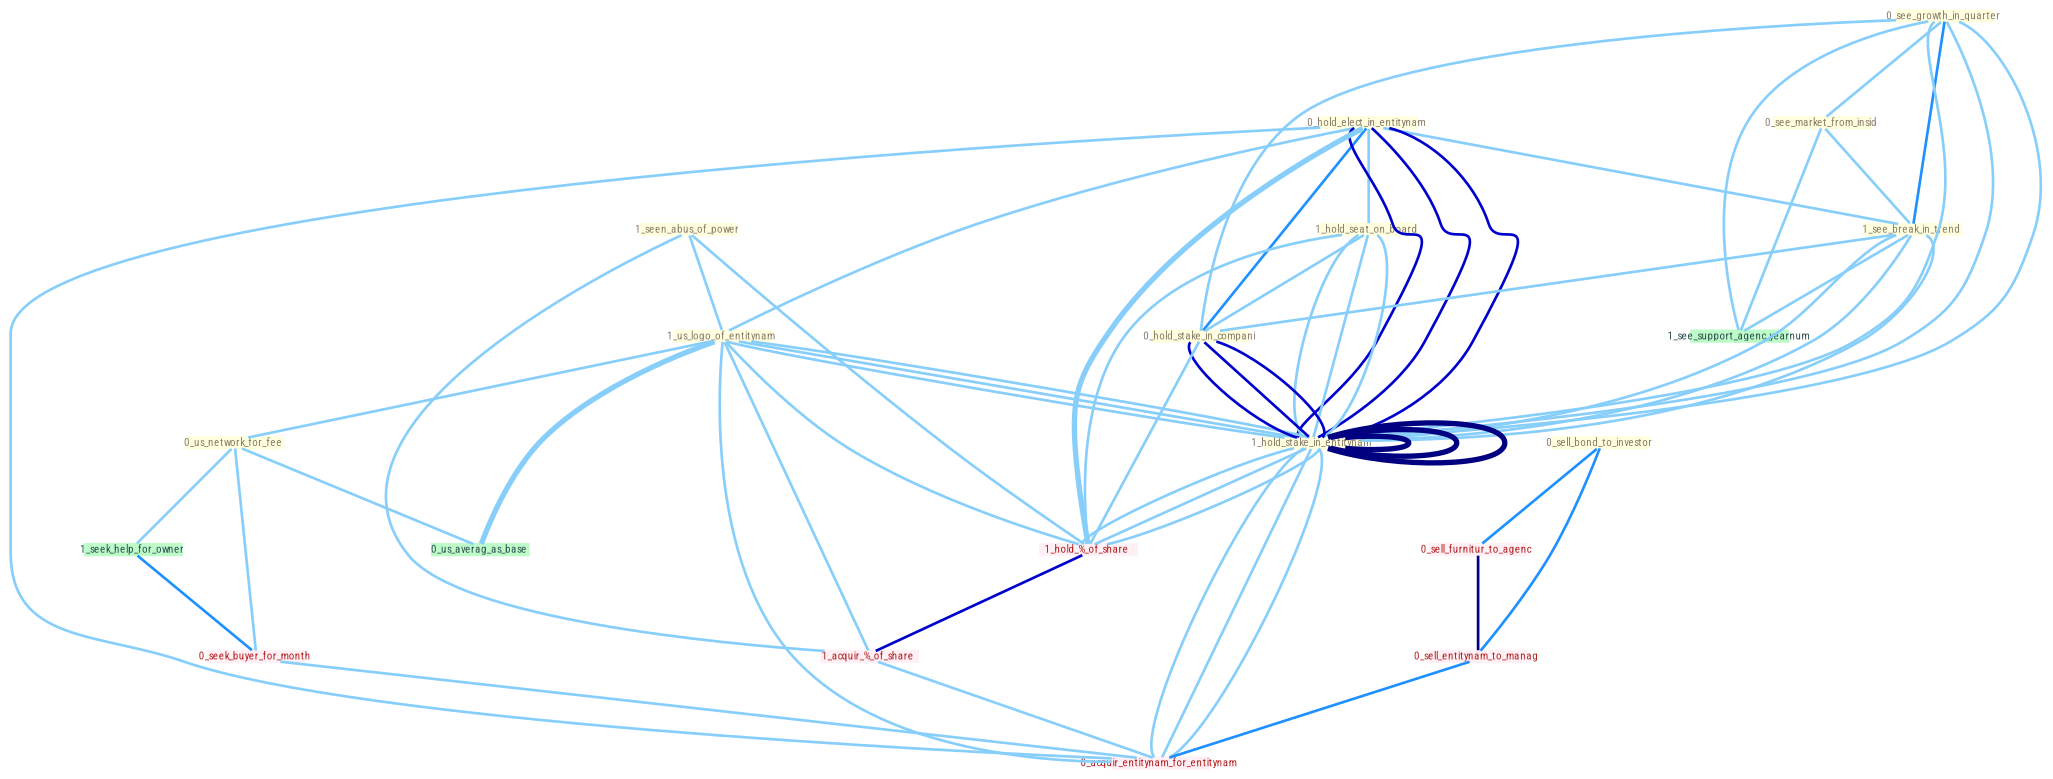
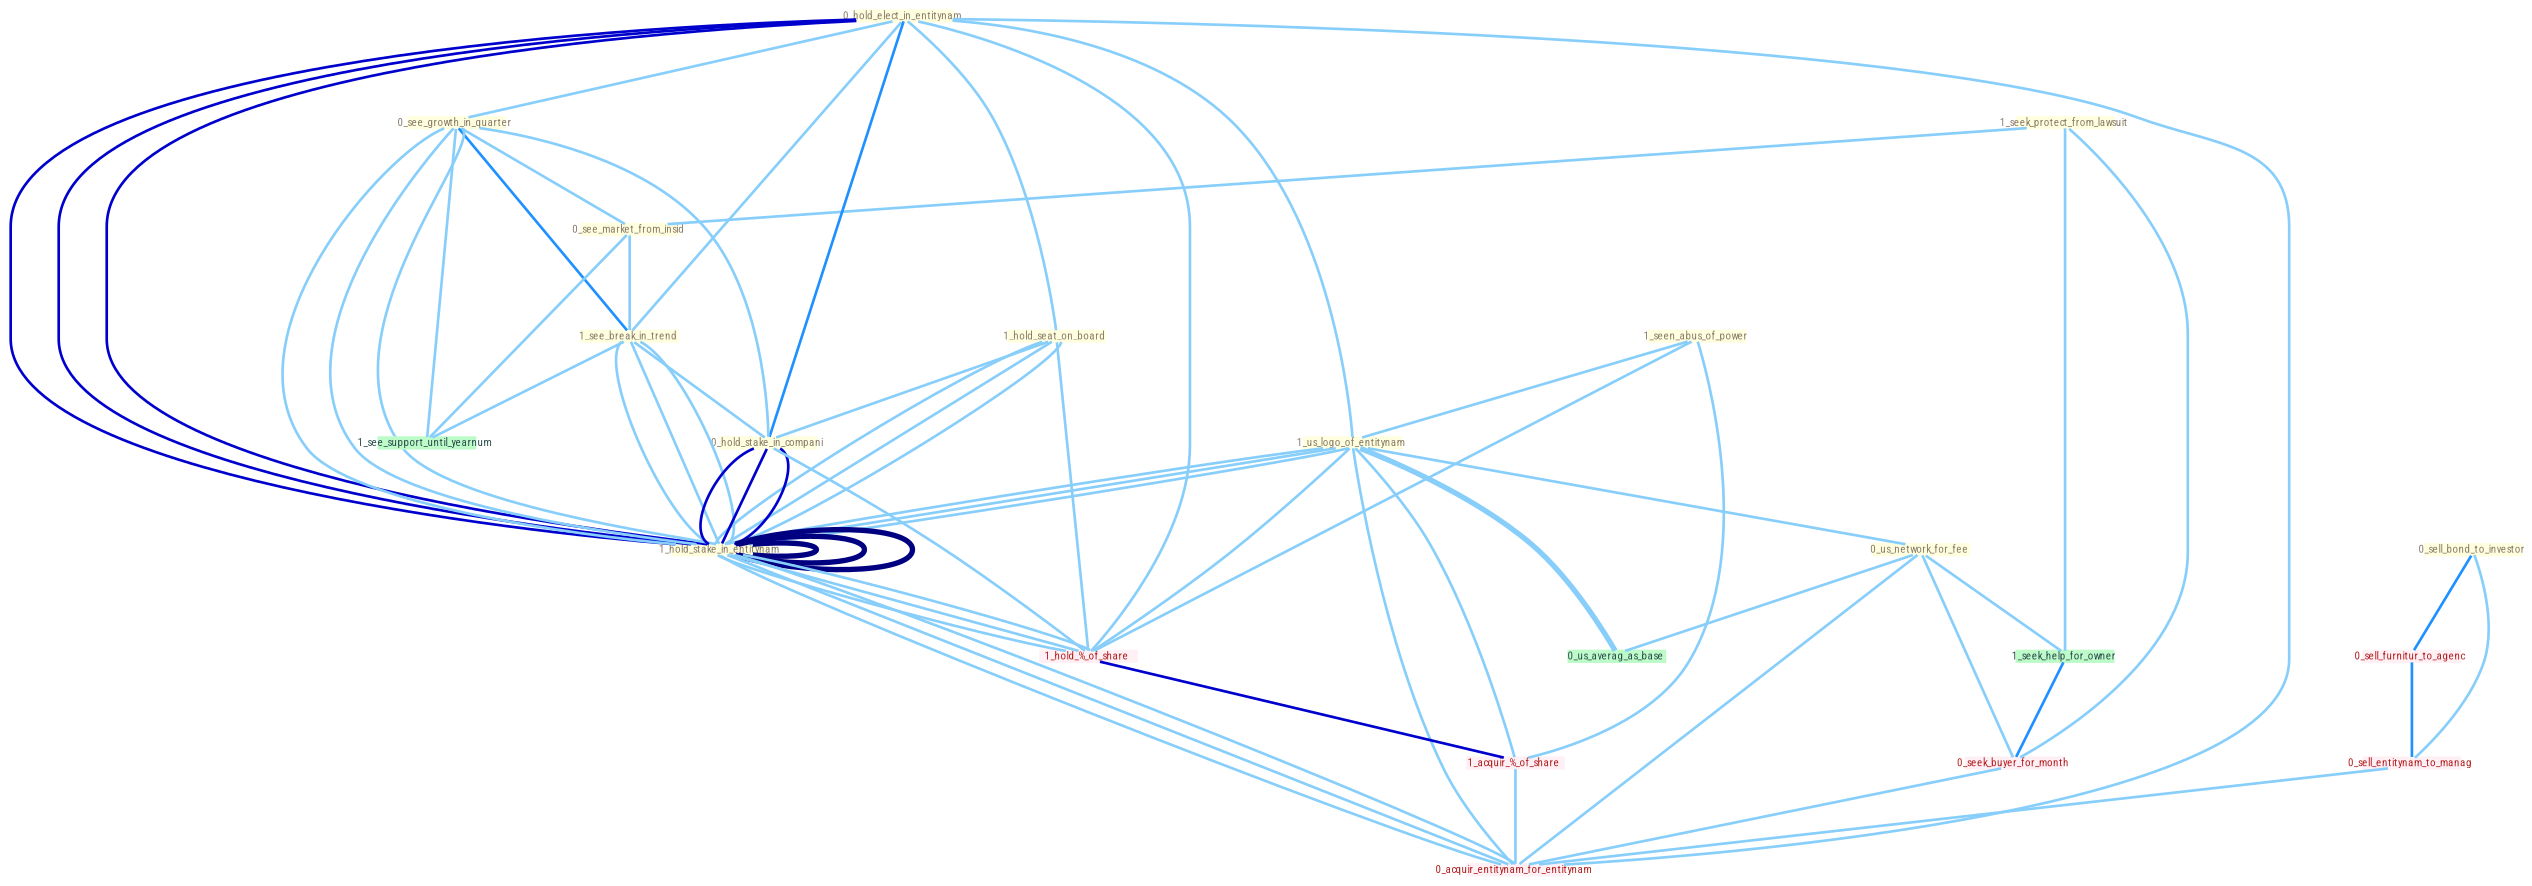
none -> (680, 69)
none -> (2065, 123)
(1143, 290) -> (1190, 270)
(1740, 336) -> (427, 443)
(1550, 555) -> (2482, 667)
(1478, 603) -> (2412, 710)
none -> (1719, 709)
(1319, 710) -> (2133, 797)
